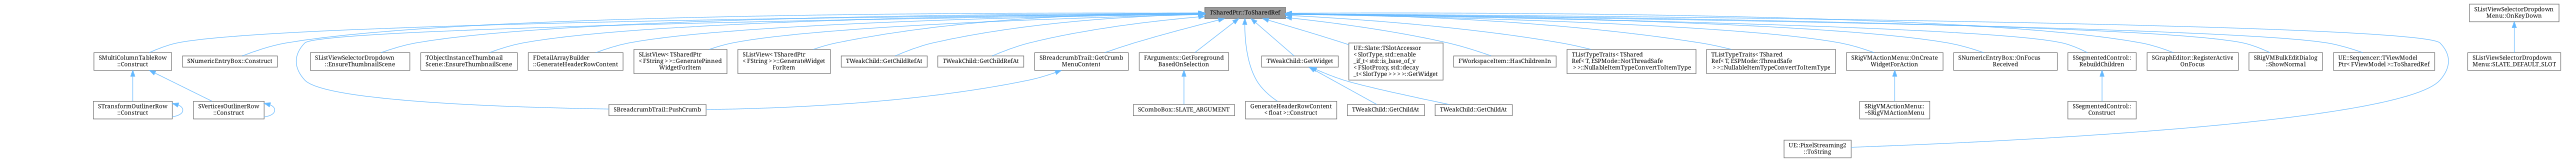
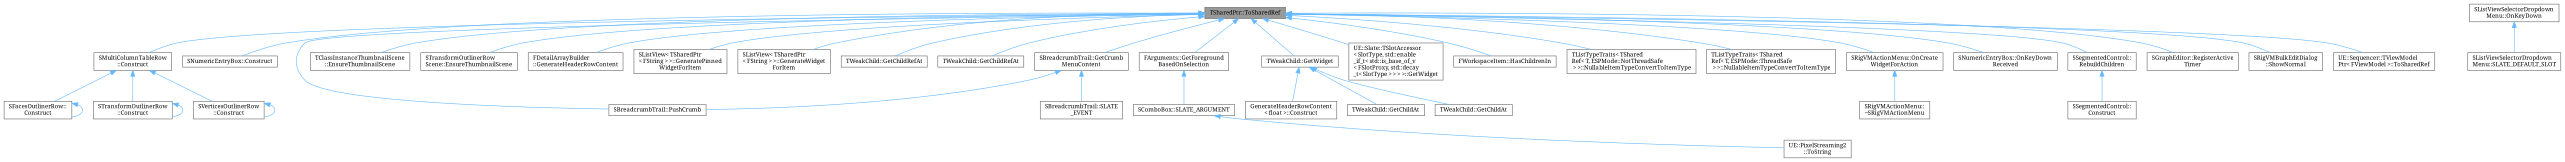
(2185, 27) -> (1502, 138)
(360, 62) -> (360, 62)
(469, 62) -> (469, 62)
(2005, 62) -> (2005, 62)
(2193, 62) -> (2193, 62)
(1251, 68) -> (1295, 87)
none -> (38, 110)
none -> (1081, 110)
